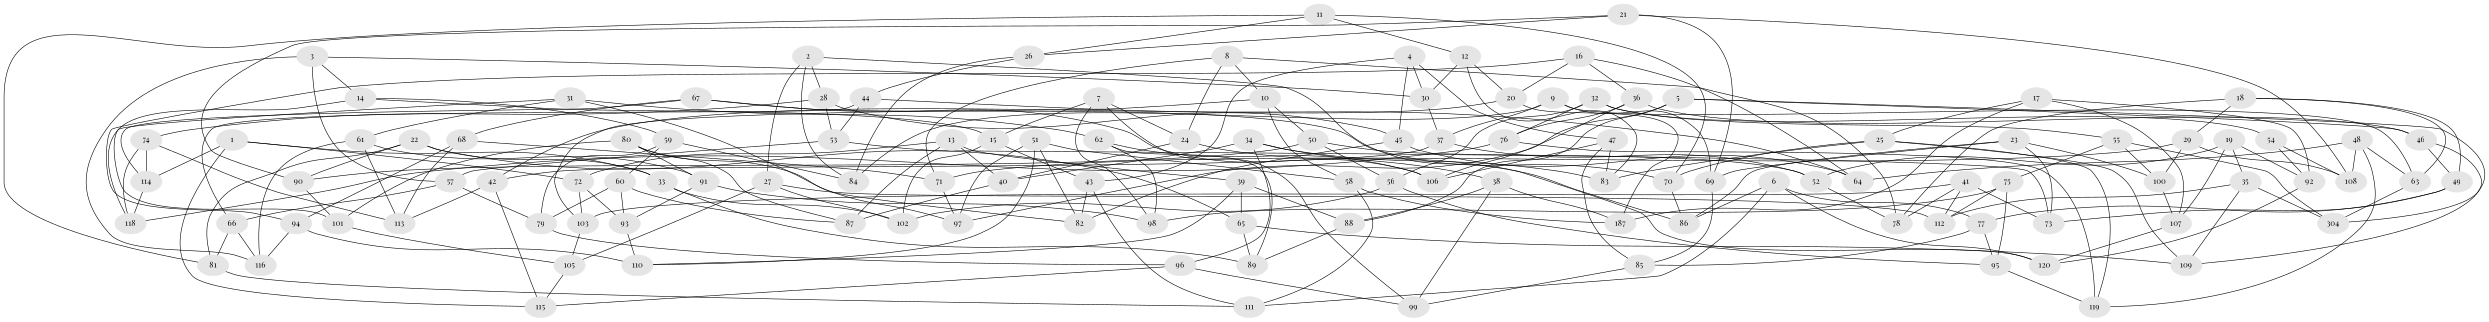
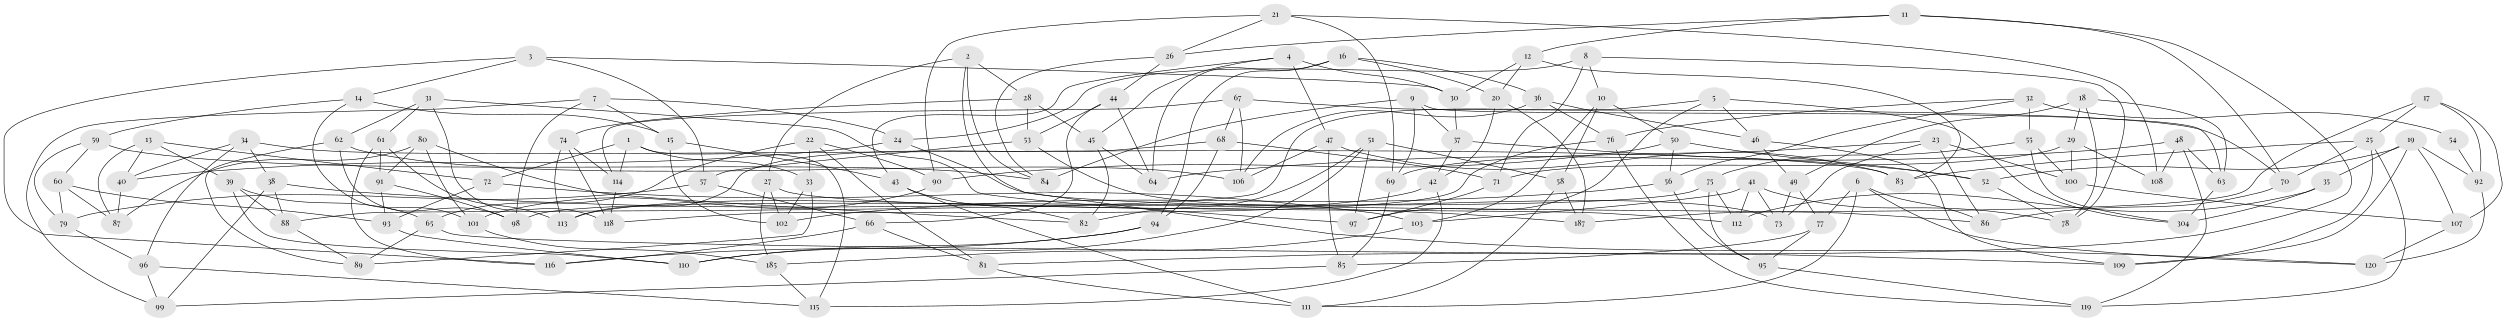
(2313, 161) -> none
(2217, 222) -> (2291, 246)
(570, 265) -> (772, 265)
